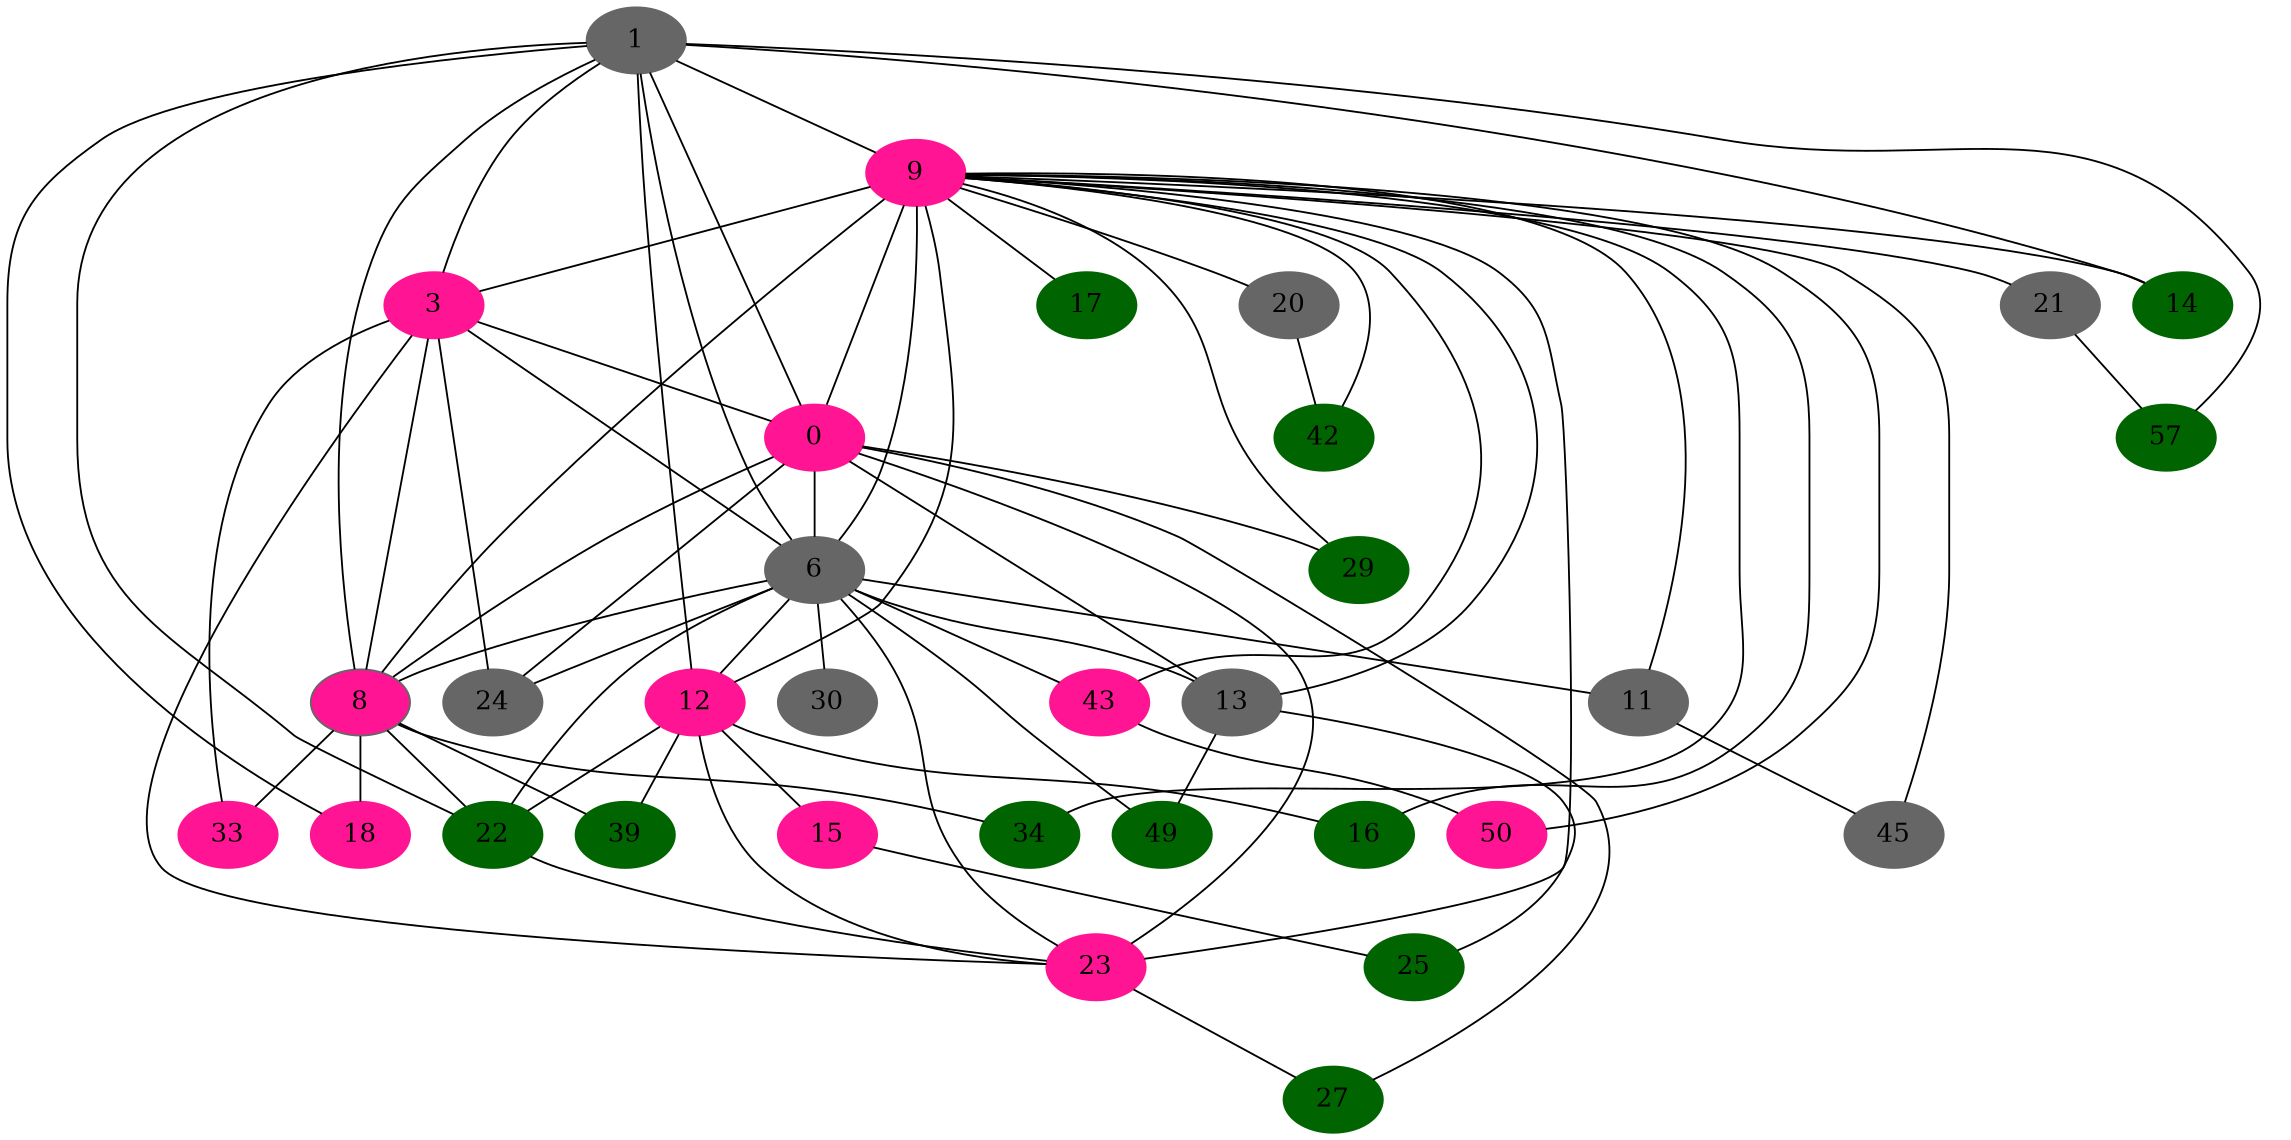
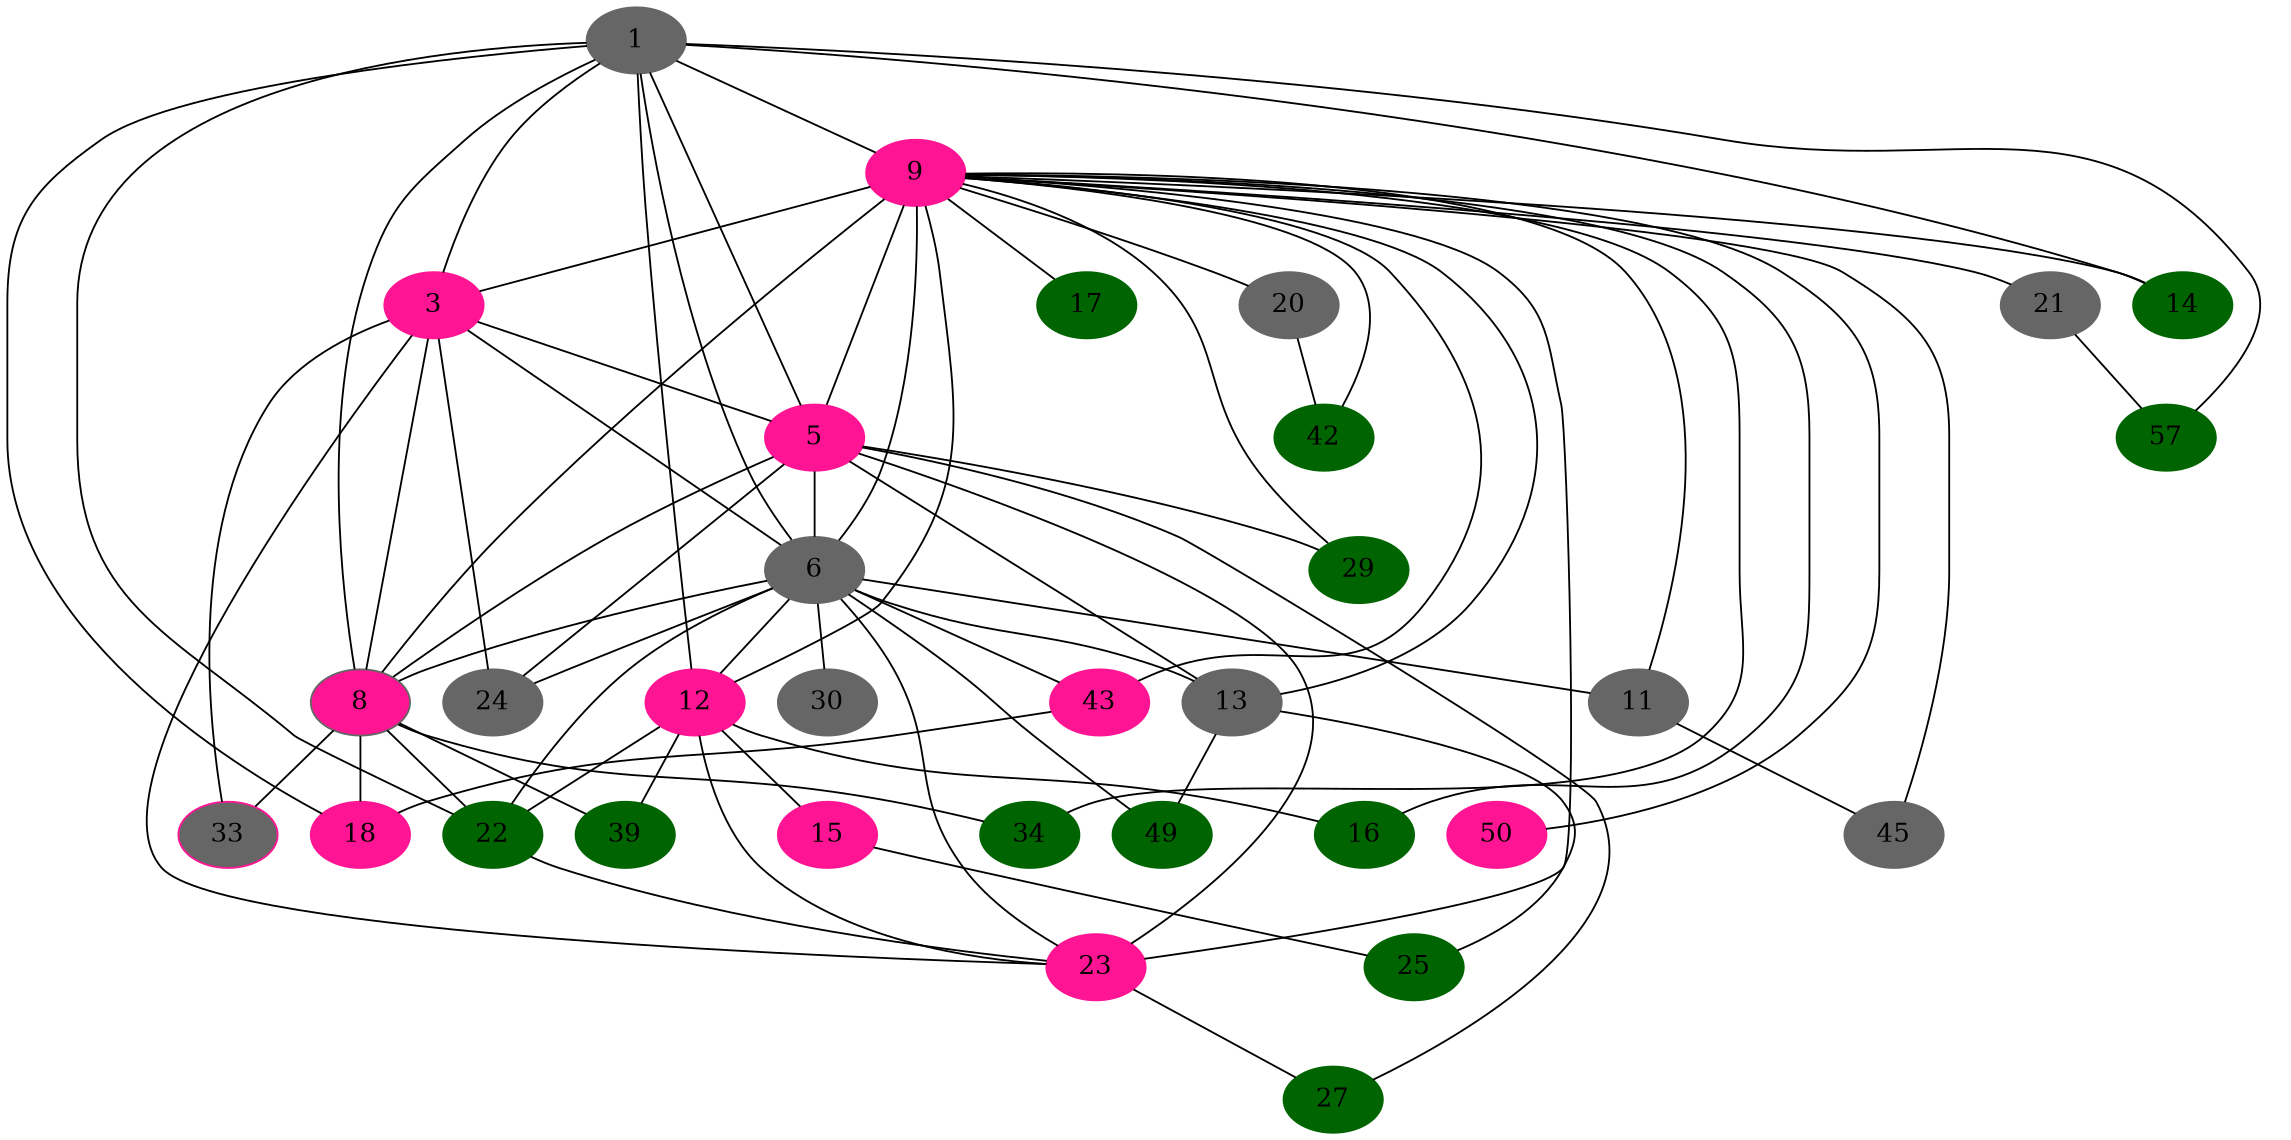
(815, 438) -> (815, 438)
(1290, 767) -> (723, 753)
(228, 835) -> (228, 835)
